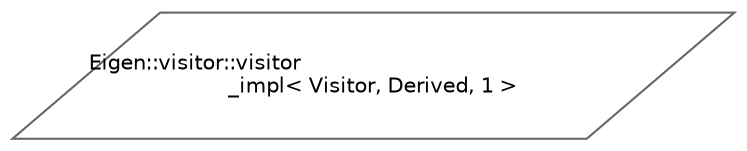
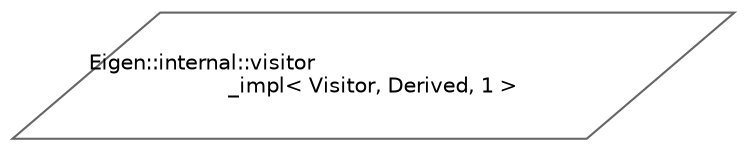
(373, 76) -> (373, 76)
